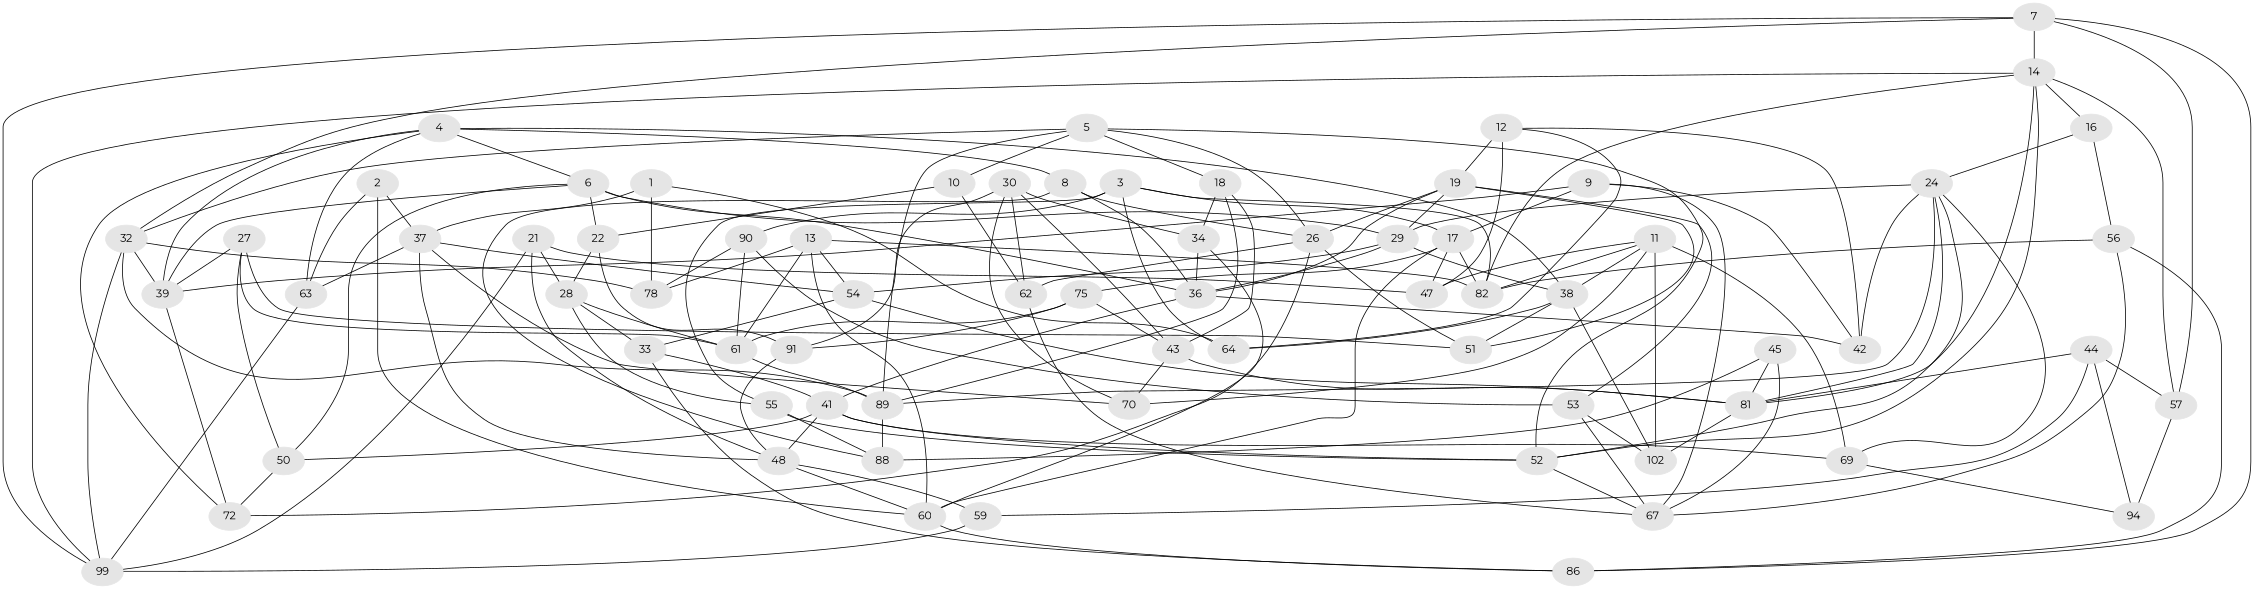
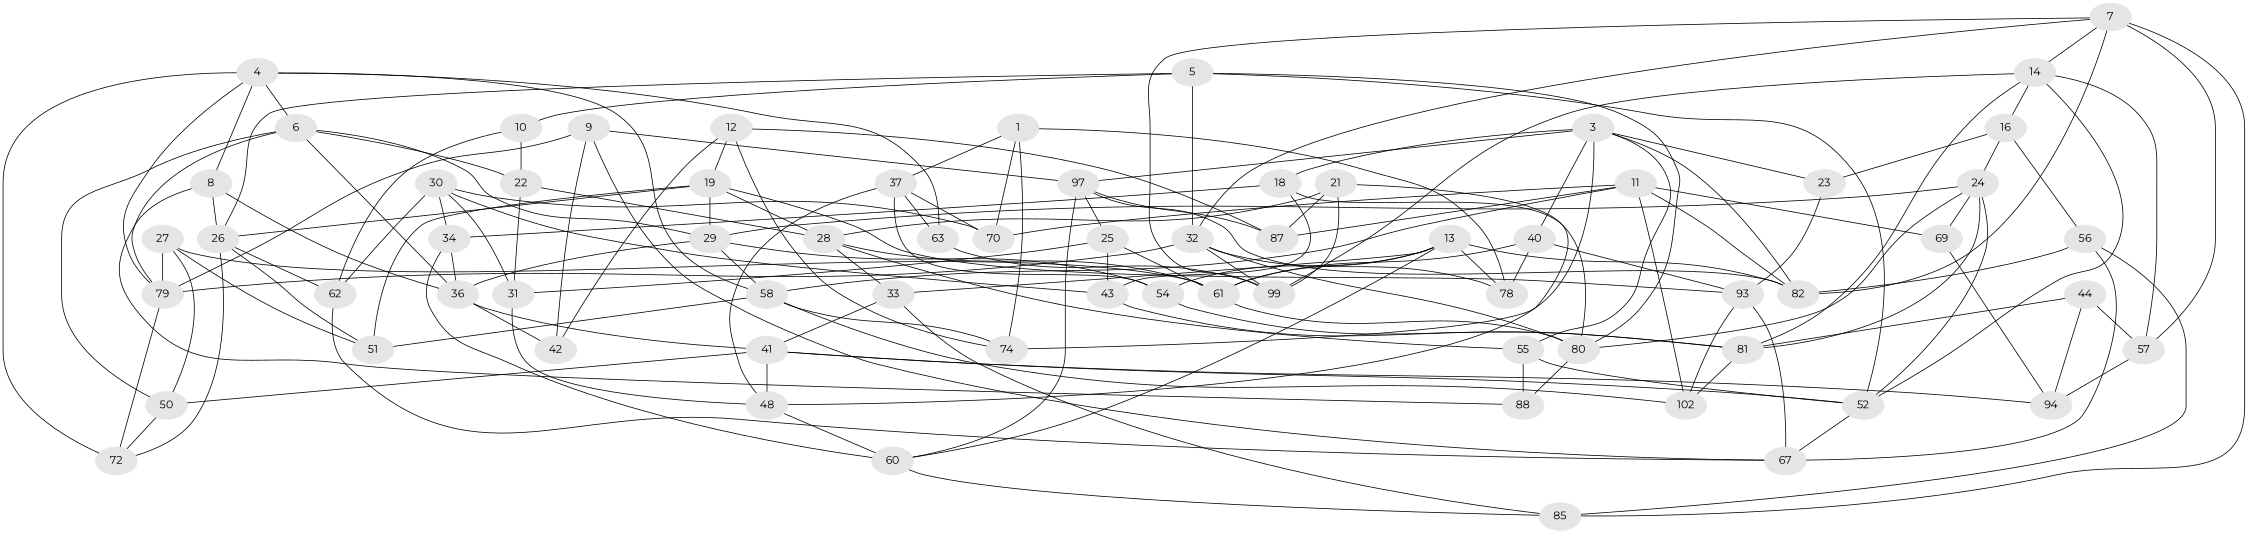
(1717, 119) -> (2009, 216)
(1146, 153) -> (1433, 143)
(378, 183) -> none
none -> (1825, 183)
(746, 239) -> (1535, 239)
(1453, 239) -> (1078, 183)
(1350, 246) -> (761, 208)
(1877, 259) -> none
(163, 294) -> (163, 294)
(1081, 294) -> (1108, 239)
(1427, 294) -> (1277, 239)
(1567, 294) -> (767, 294)
(745, 323) -> (1083, 280)
(792, 350) -> (513, 294)
(1229, 350) -> (1007, 350)
(1775, 350) -> none
(1151, 378) -> (1006, 183)
(883, 405) -> (1579, 350)
(1573, 405) -> (1743, 294)
(1235, 445) -> (1565, 379)
(980, 516) -> none
(1573, 572) -> (1560, 516)
